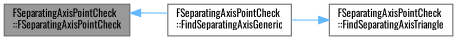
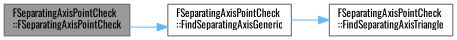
(154, 13) -> (144, 27)
